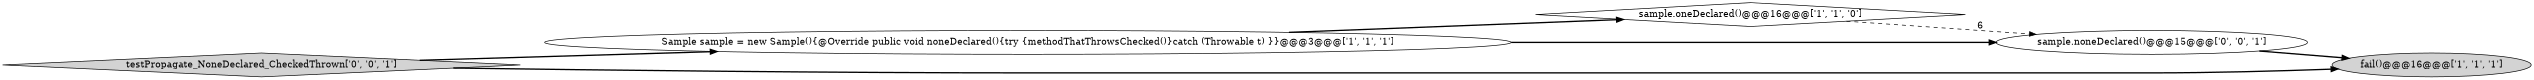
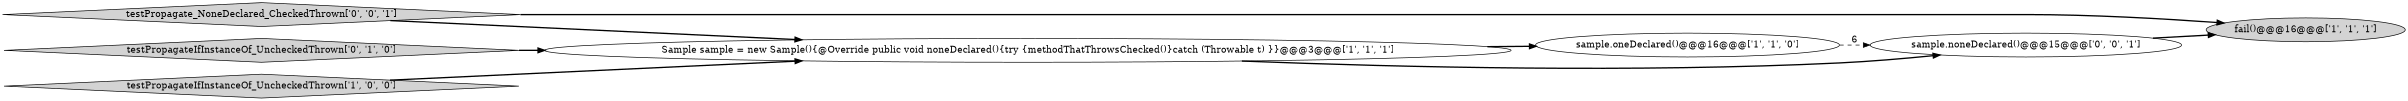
(1750, 15) -> (1688, 45)
none -> (261, 50)
none -> (261, 86)
